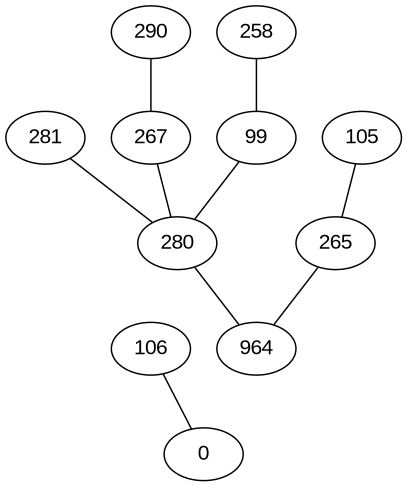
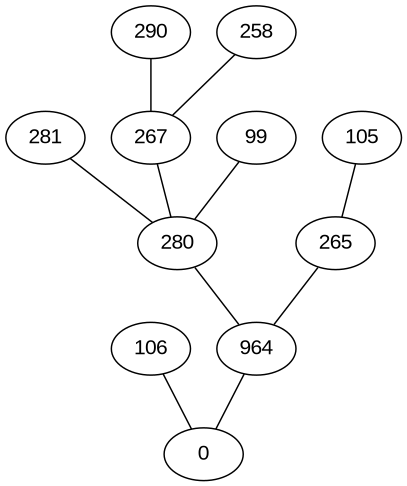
(256, 85) -> (204, 85)
none -> (230, 402)
